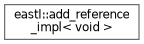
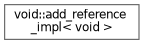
(72, 22) -> (72, 22)
